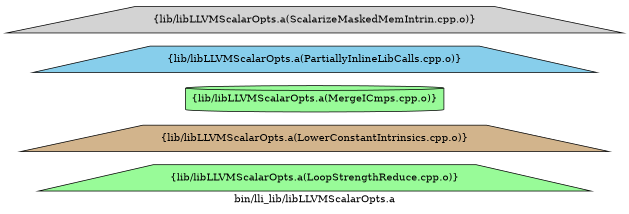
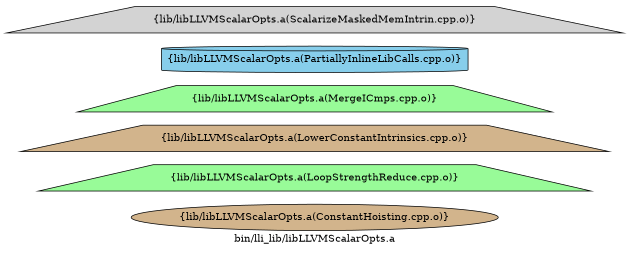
(315, 59) -> (315, 59)
(315, 99) -> (315, 99)
none -> (315, 217)
